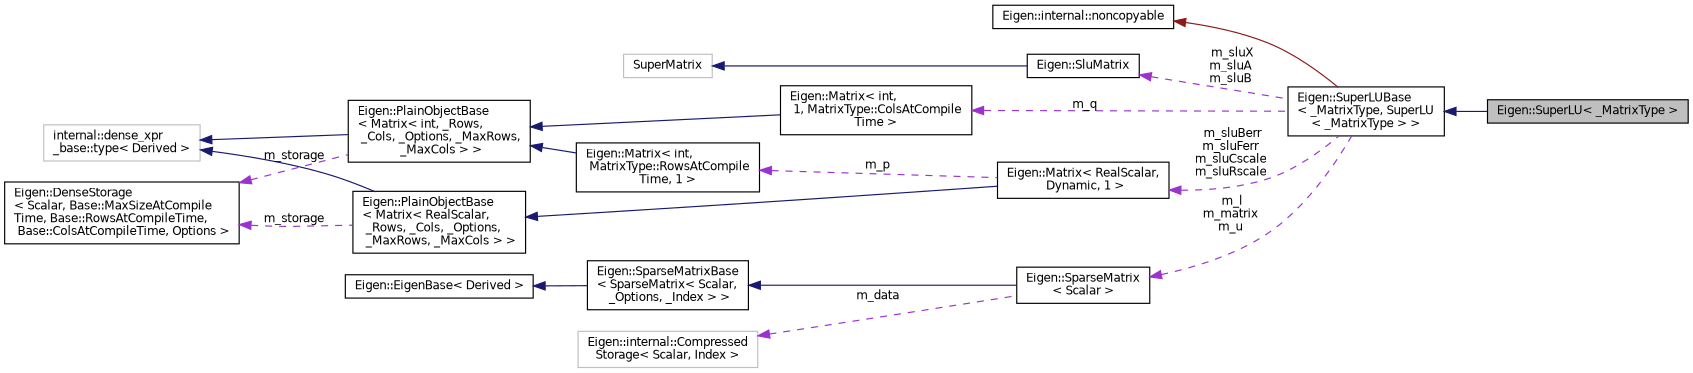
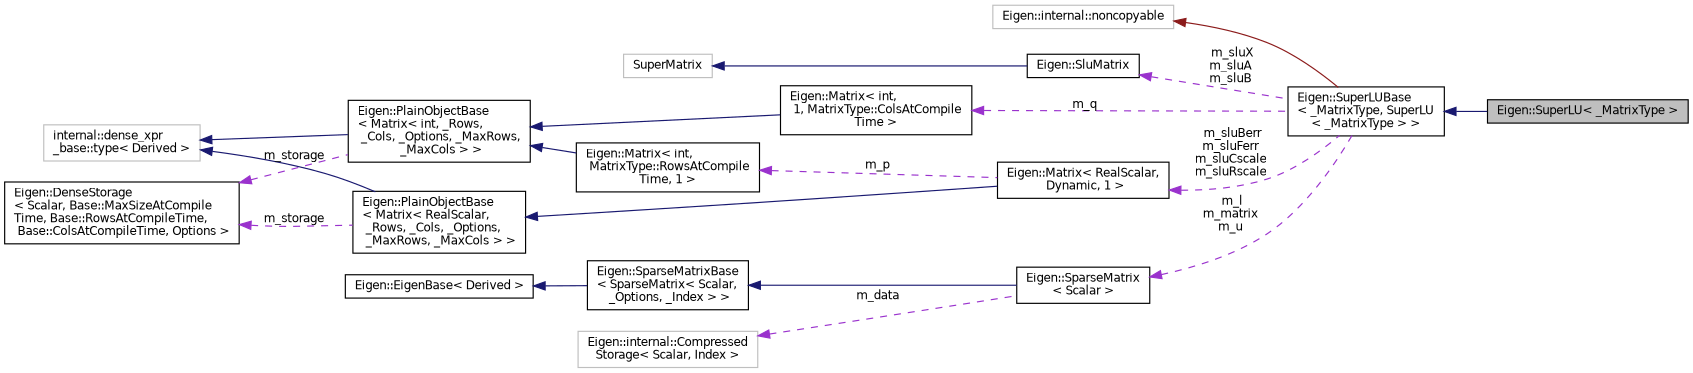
(1083, 17) -> (1083, 17)
